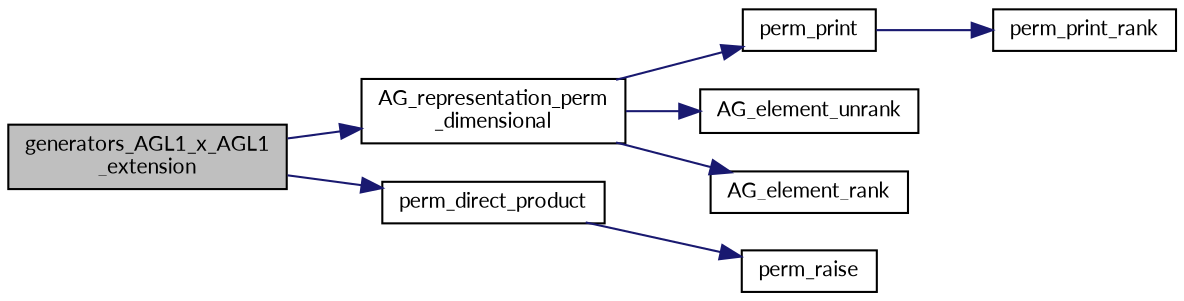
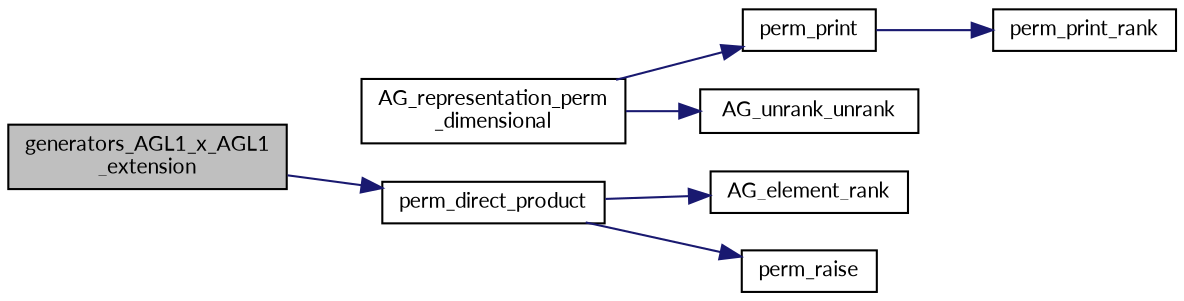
(809, 111) -> (809, 111)
(314, 135) -> none
(664, 155) -> (647, 198)
